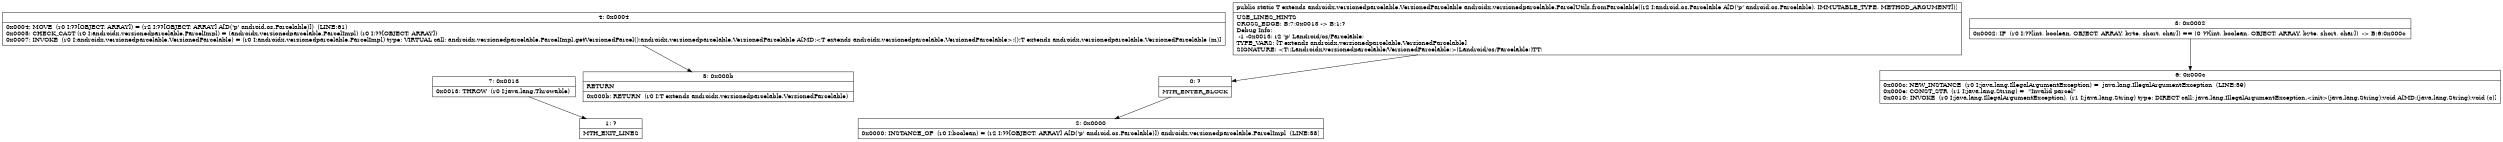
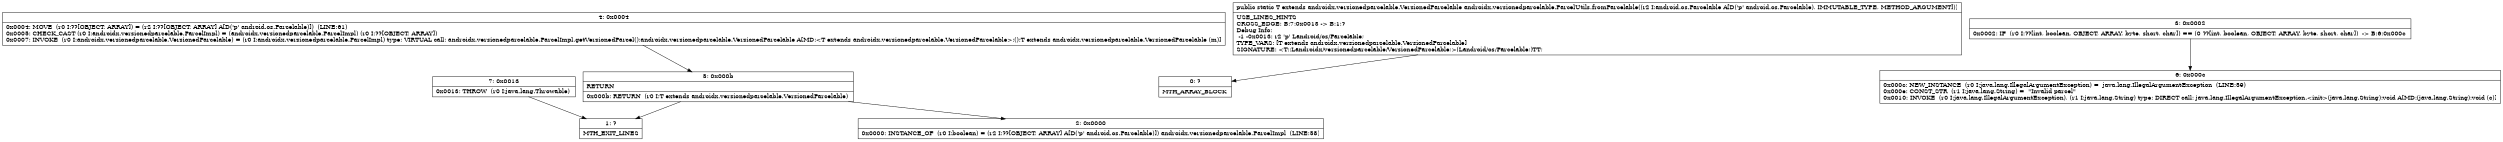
(1195, 92) -> (1195, 92)
(1145, 107) -> (925, 110)
none -> (660, 109)
